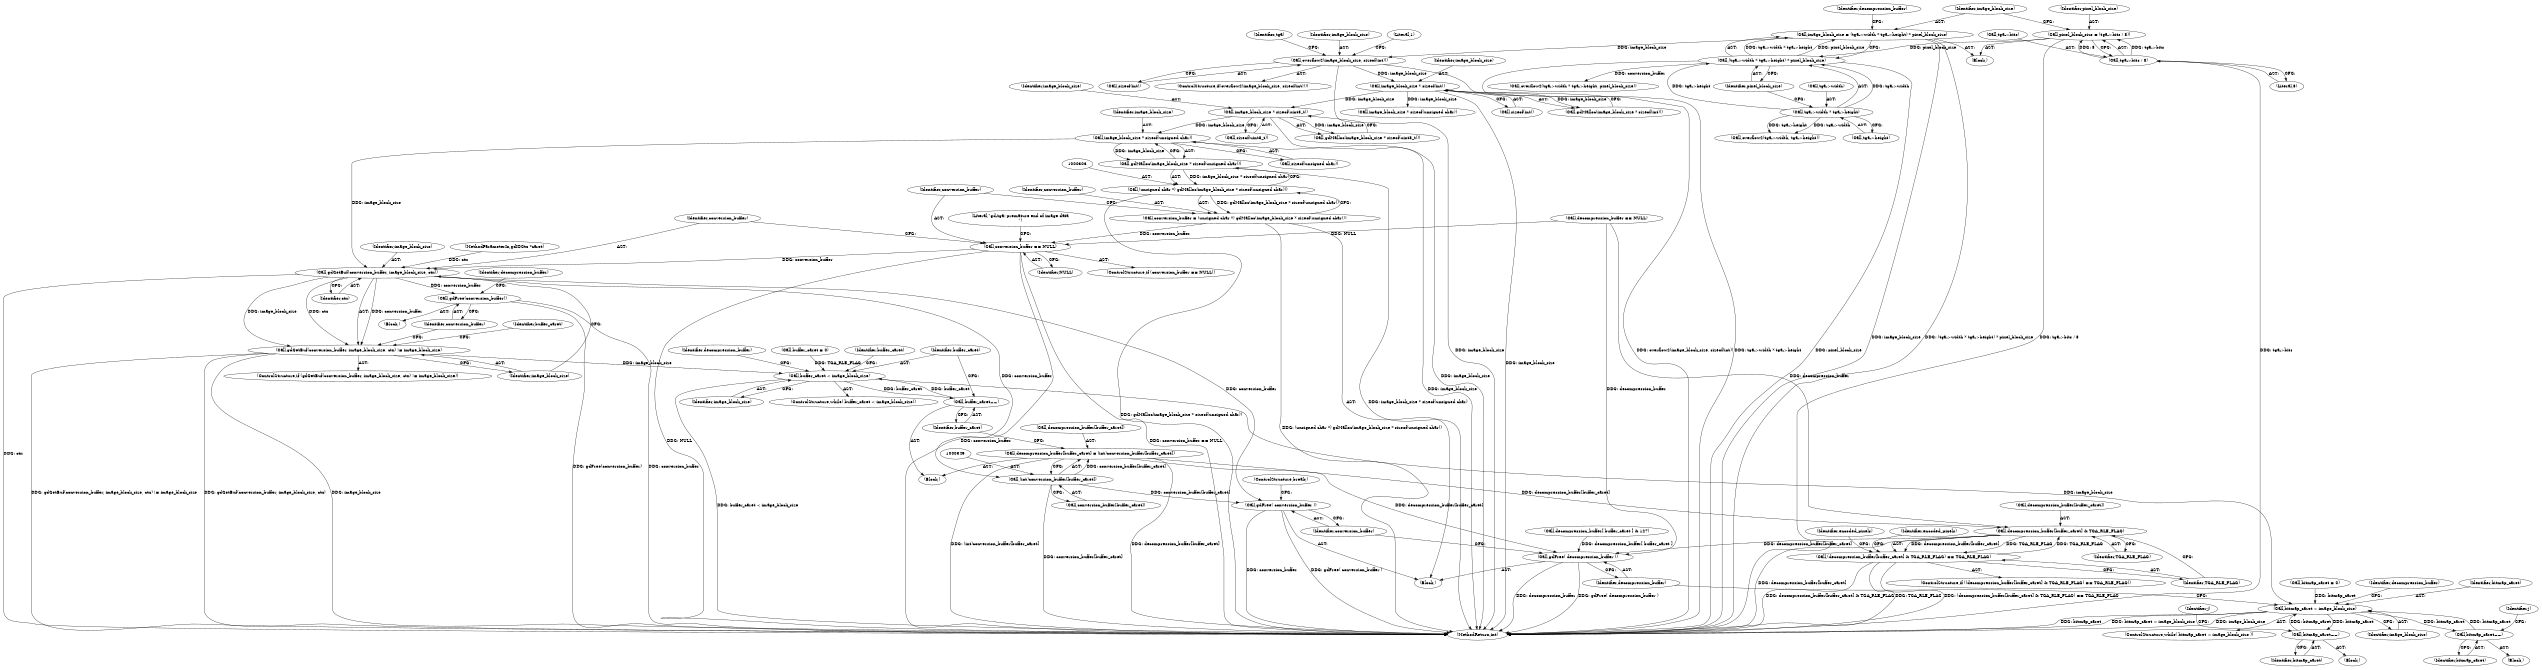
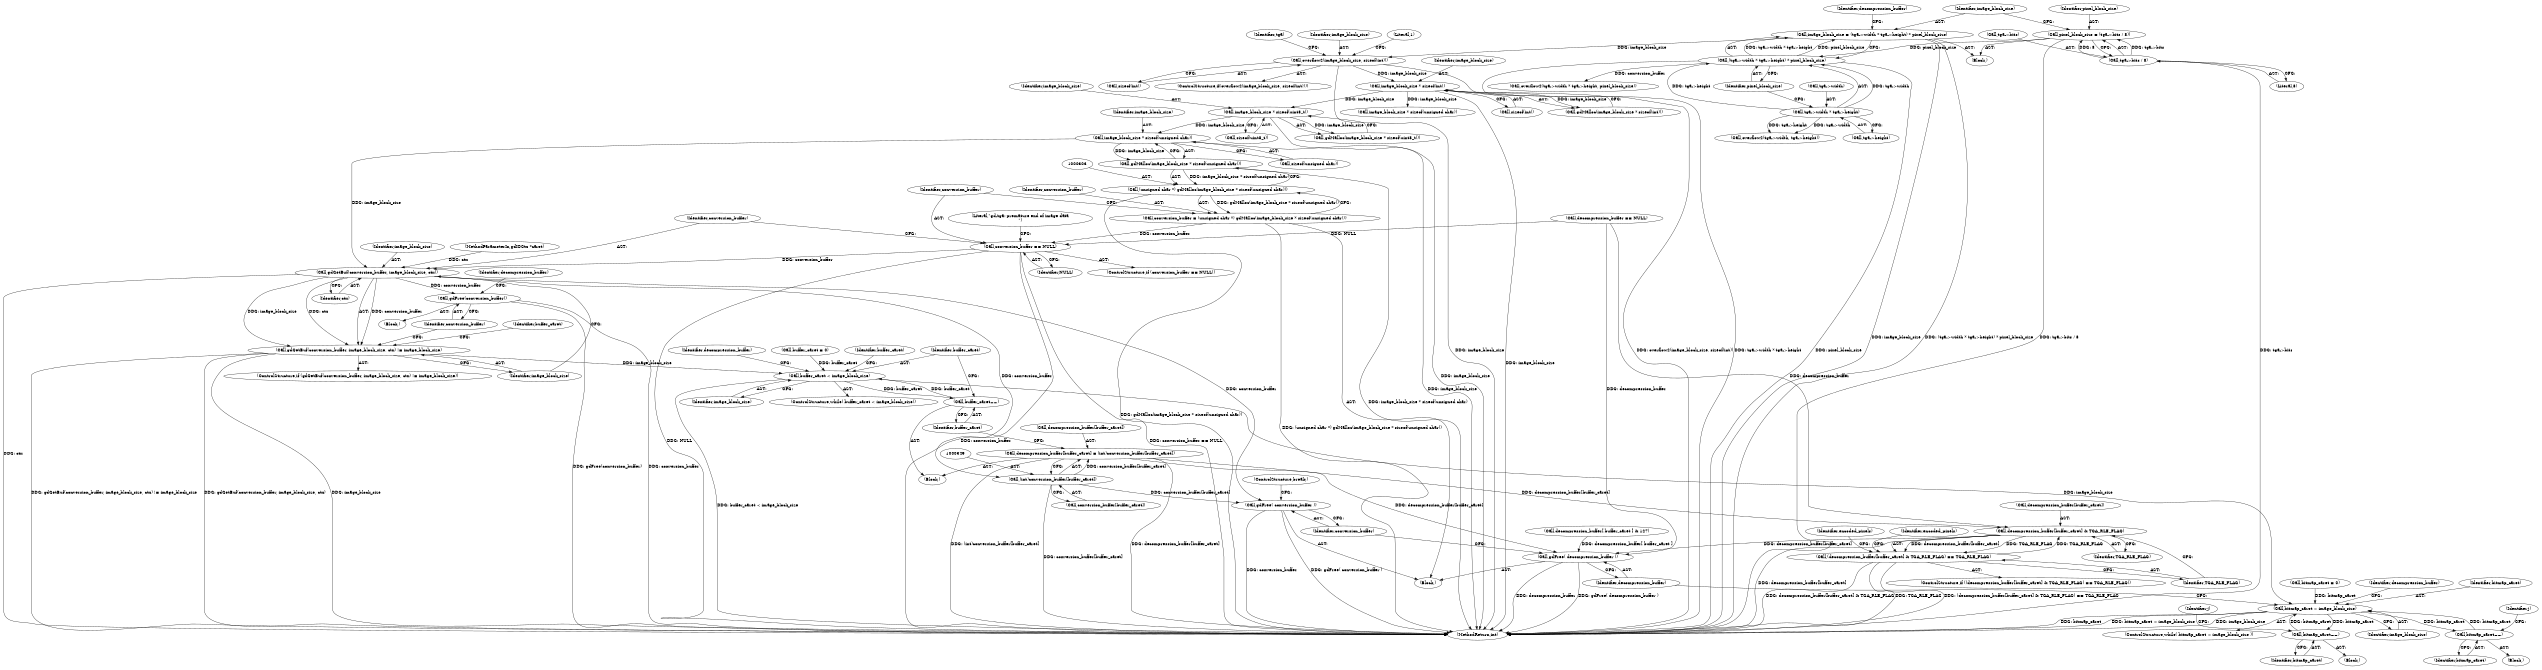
(838, 363) -> (838, 363)
